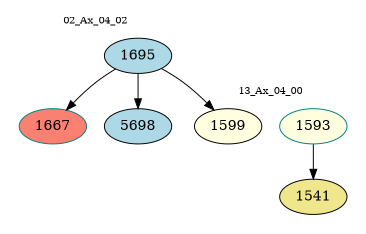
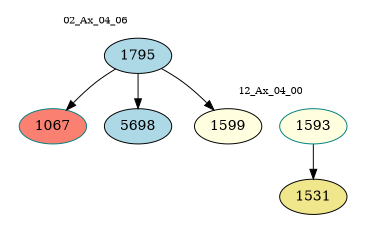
(95, 21) -> (95, 21)
(138, 56) -> (138, 56)
(271, 92) -> (271, 92)
(53, 126) -> (53, 126)
(313, 197) -> (313, 197)
